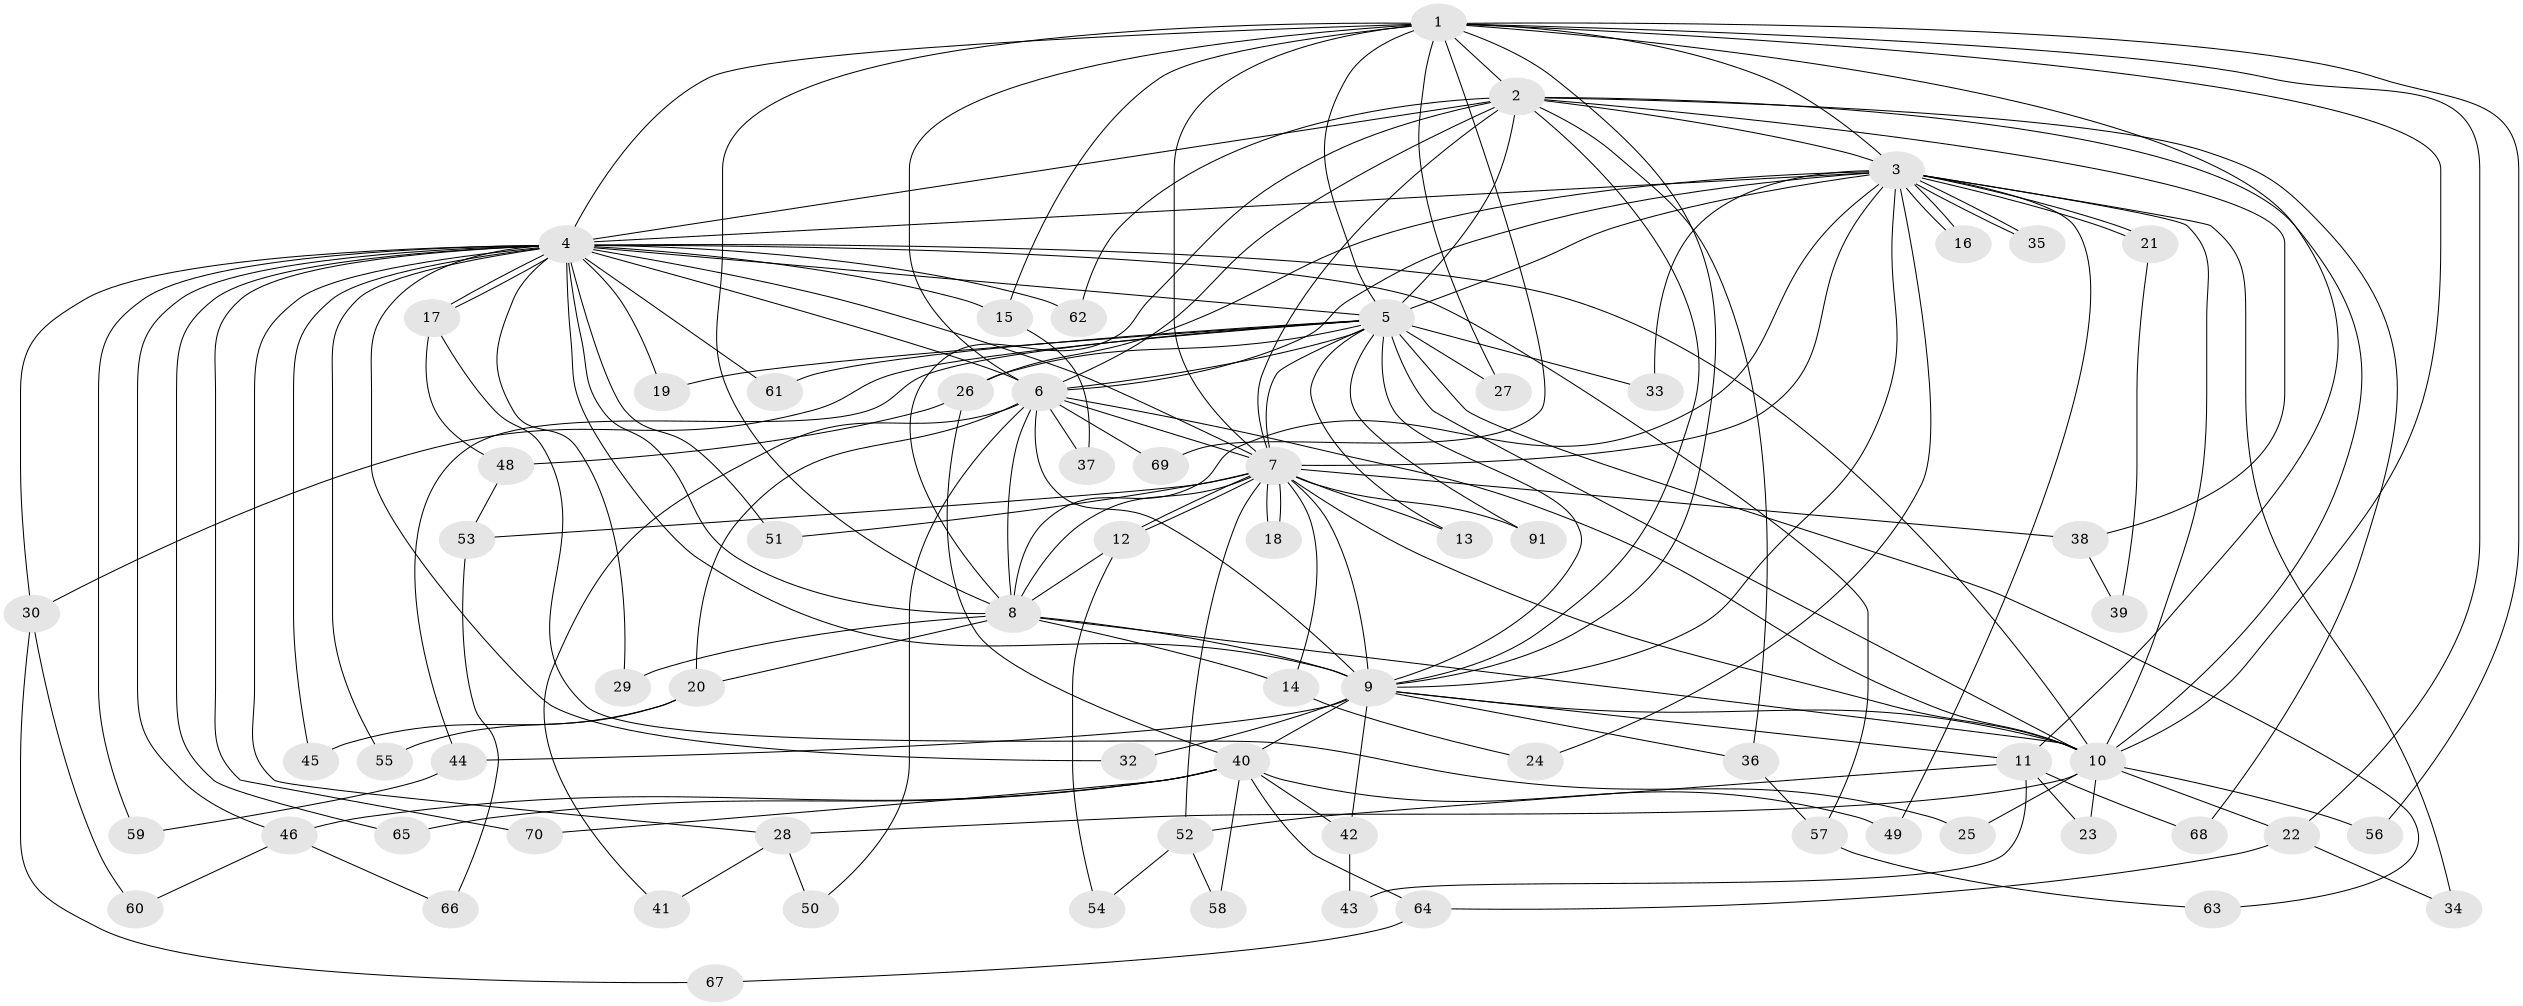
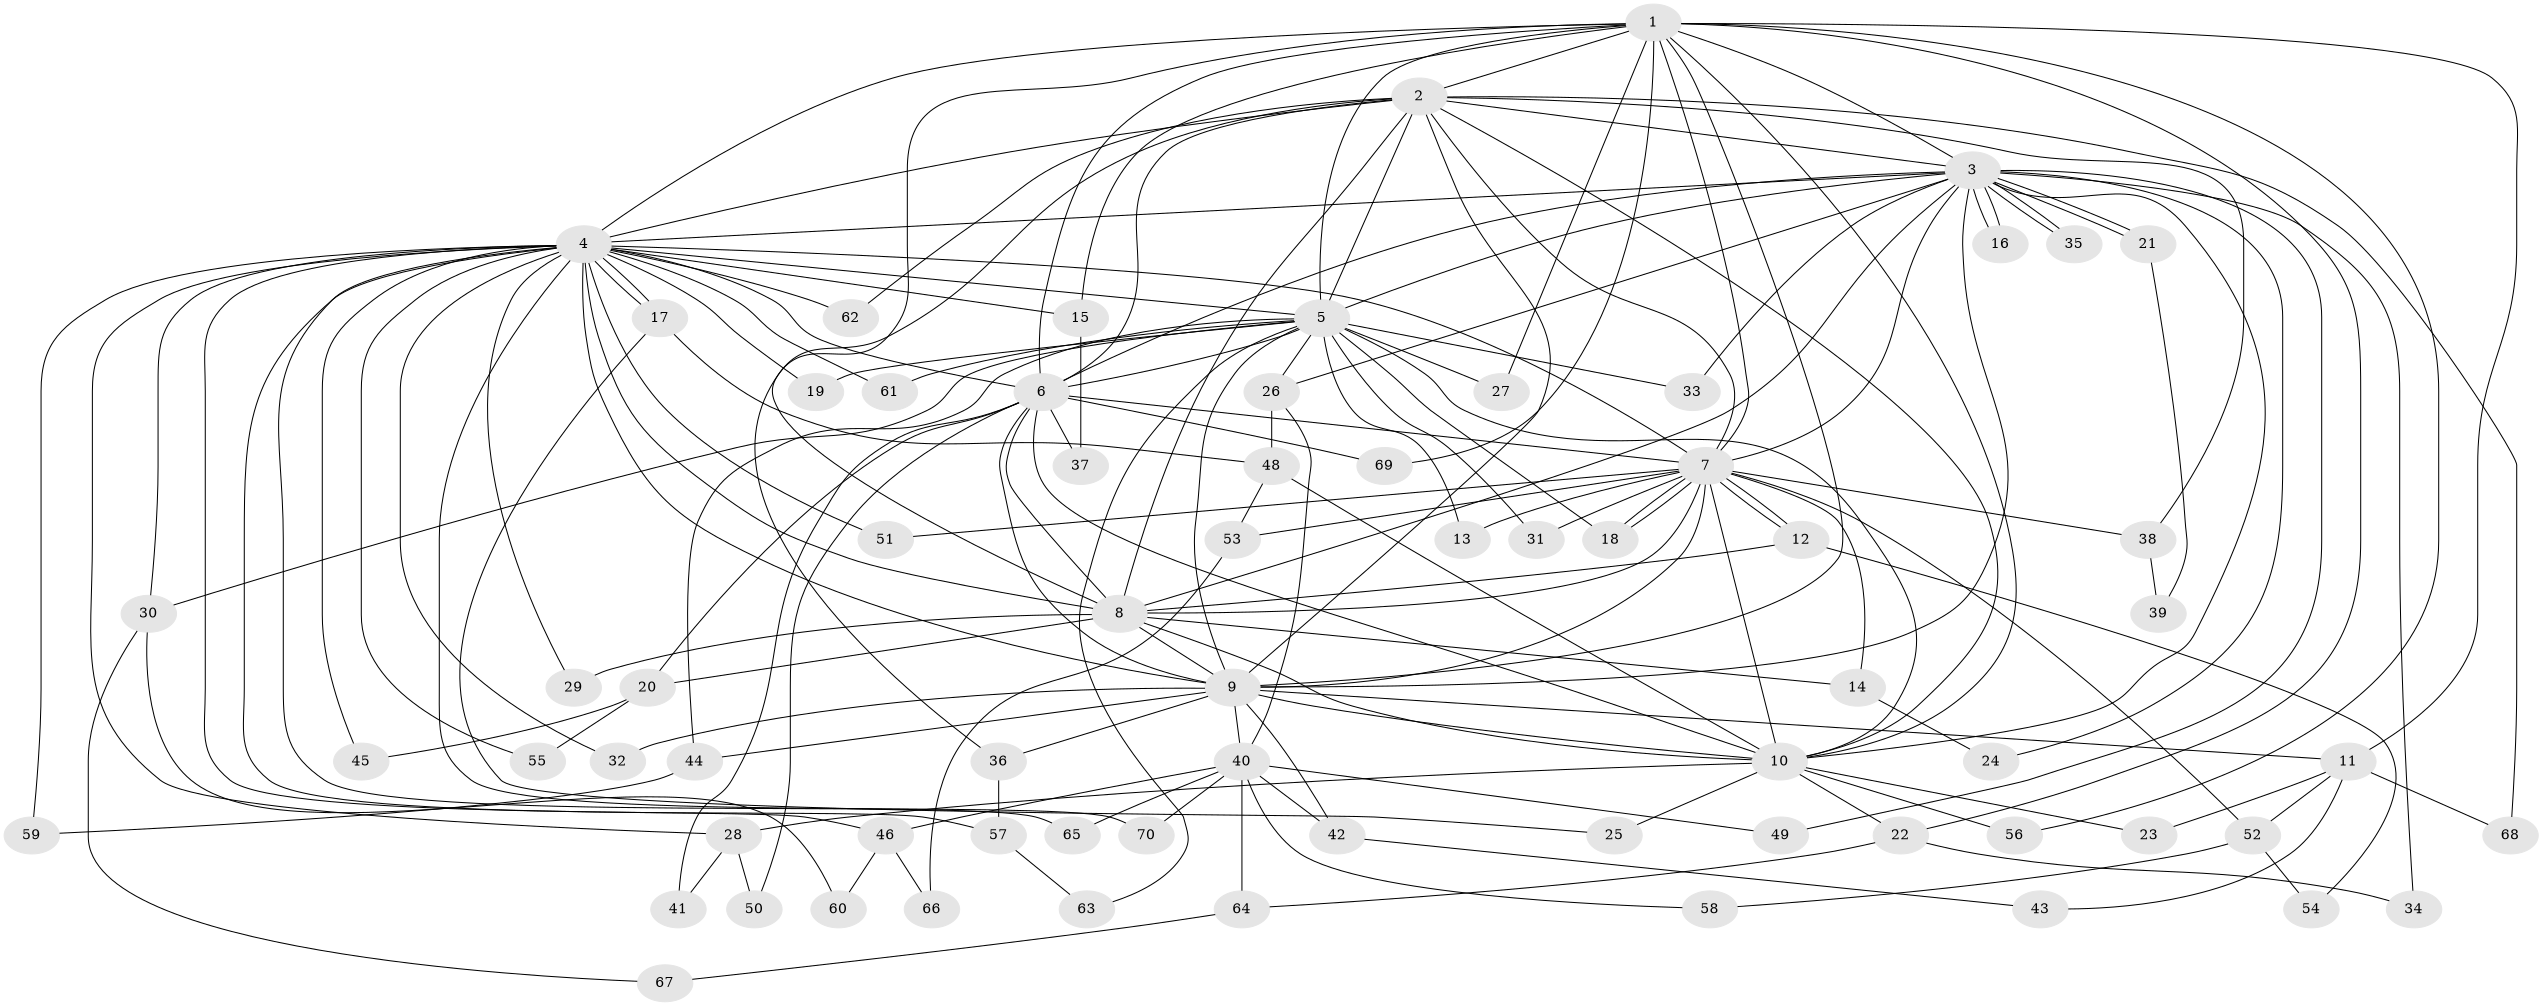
(1388, 270) -> (1525, 616)
(1286, 367) -> (1456, 429)
(1539, 540) -> (1537, 540)
